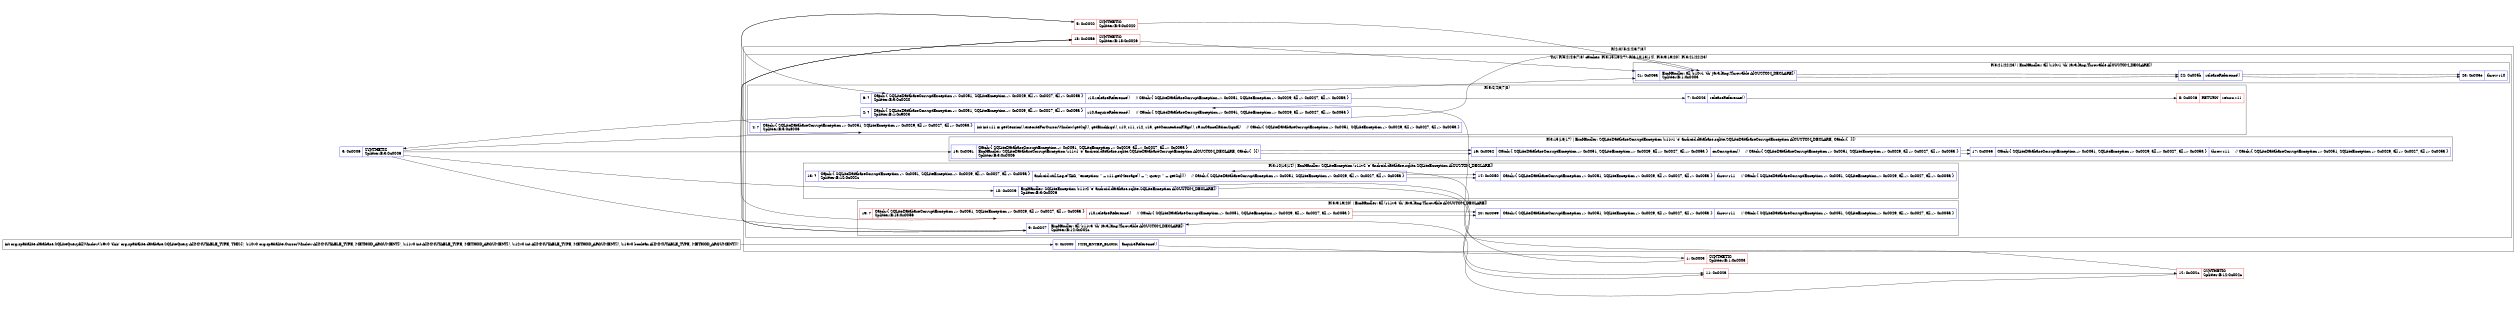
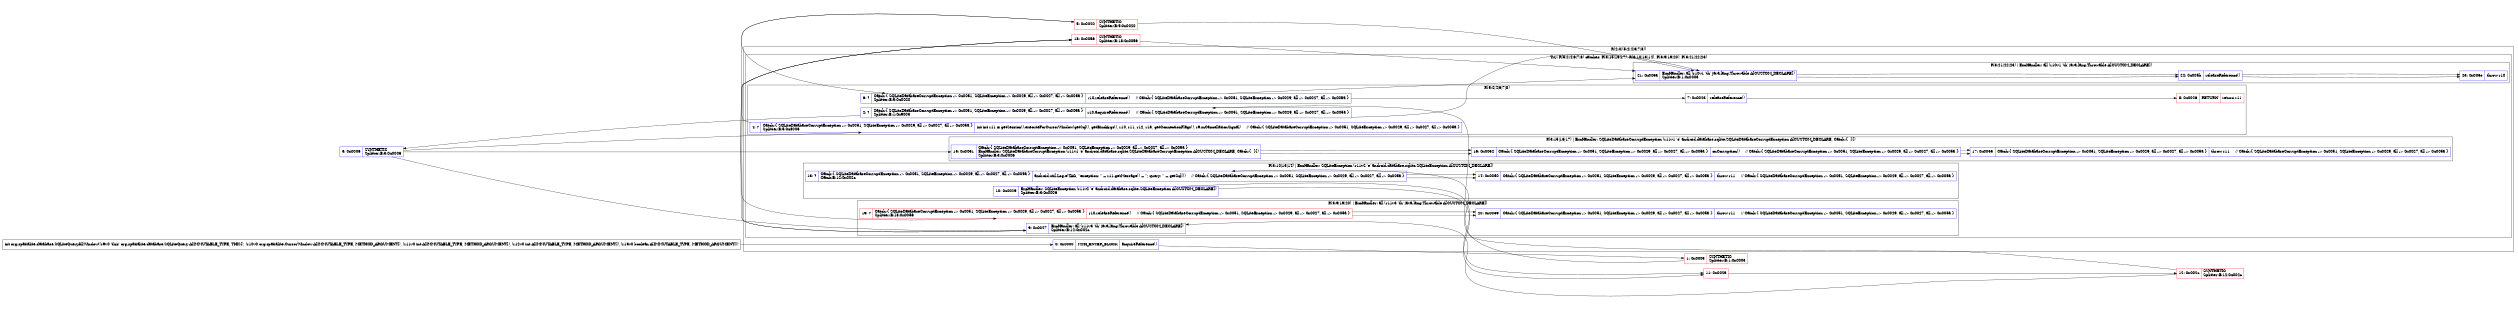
(1118, 41) -> (1118, 41)
(840, 178) -> (838, 178)
(697, 181) -> none
